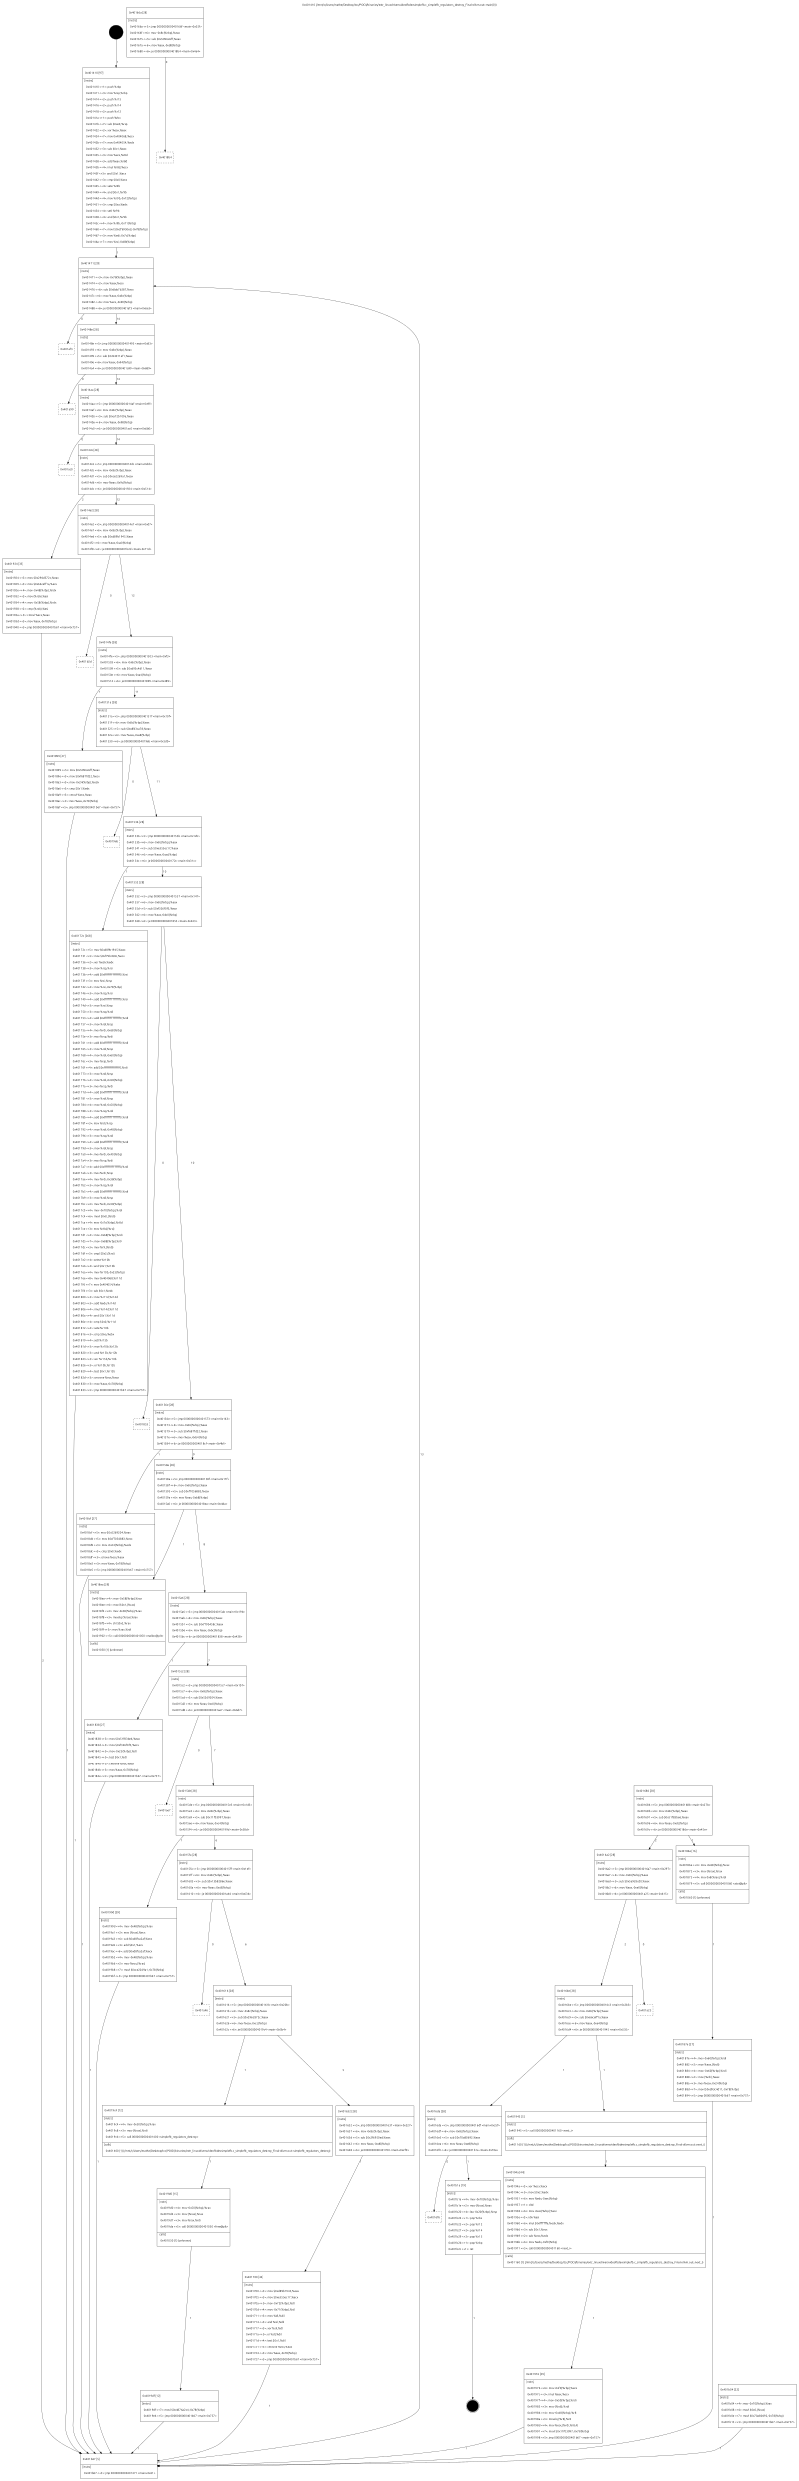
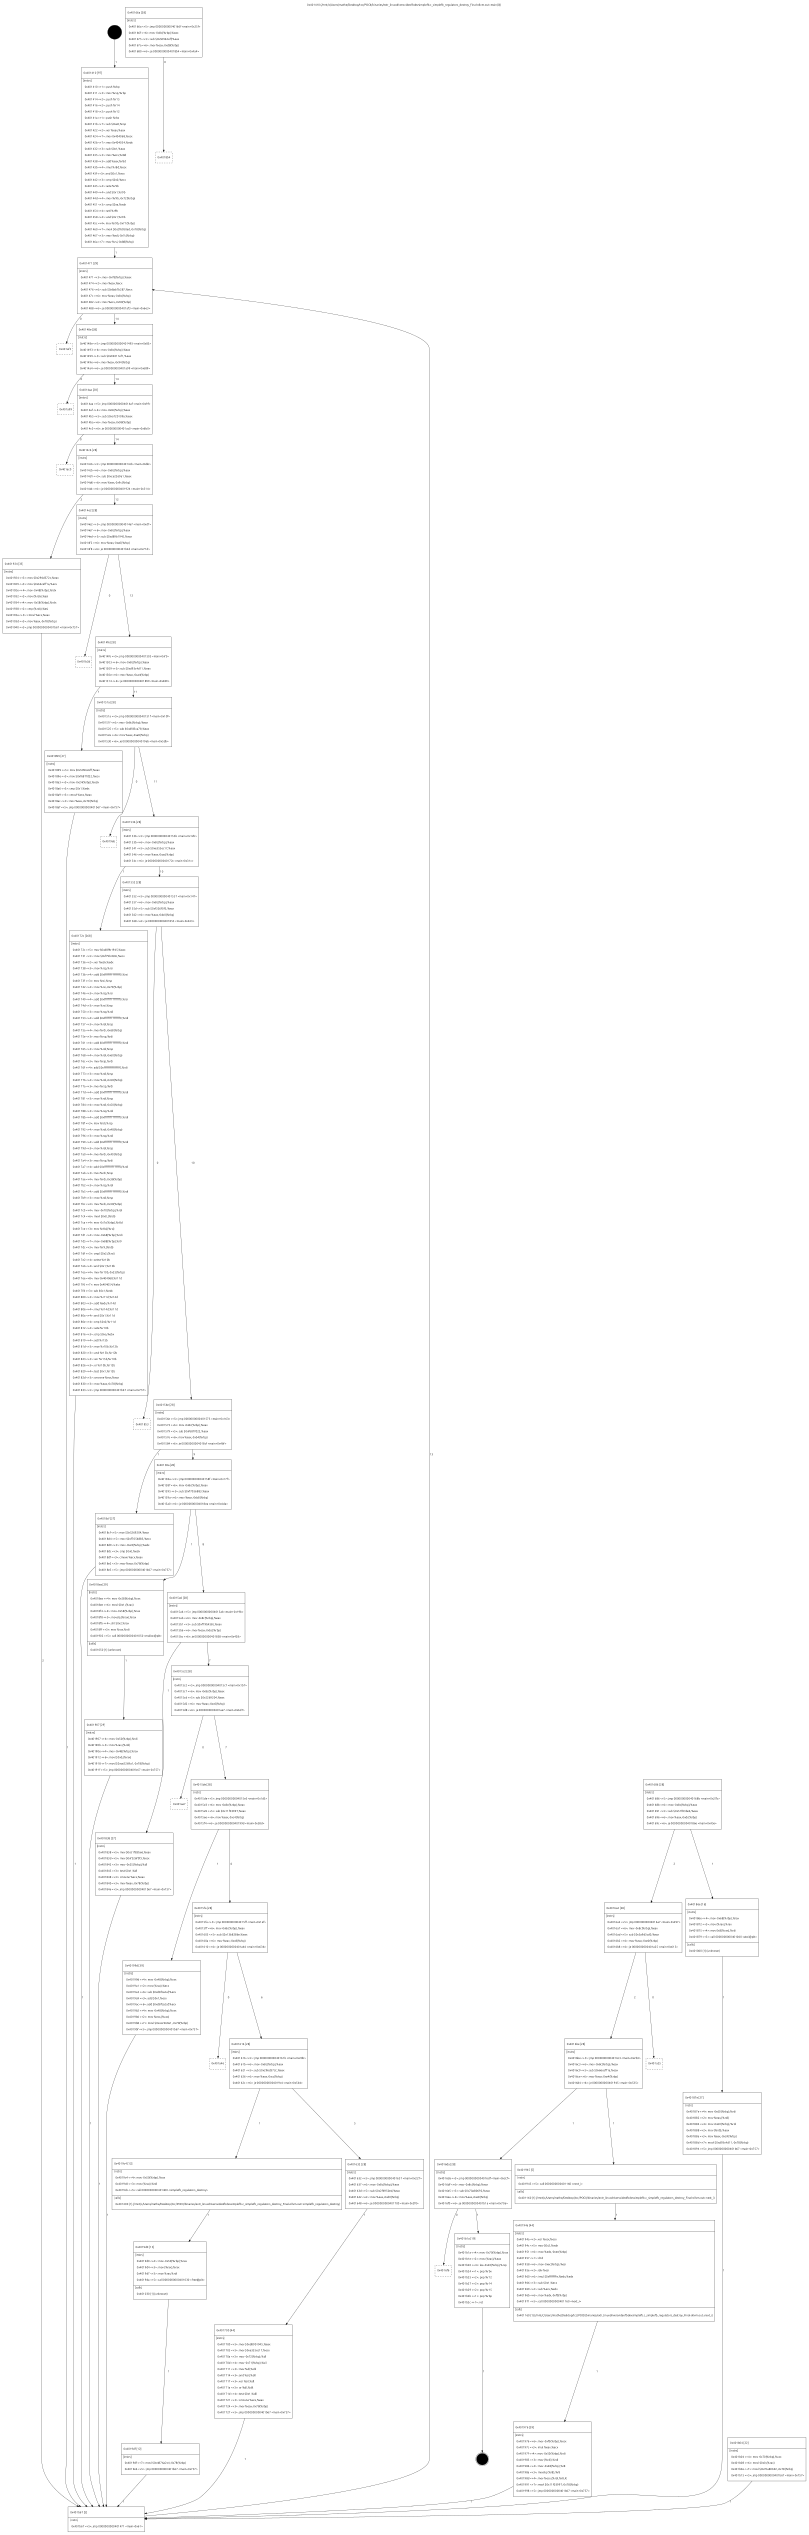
none -> (123, 1748)
